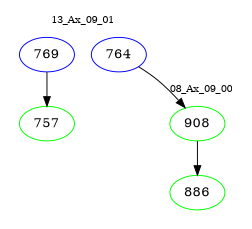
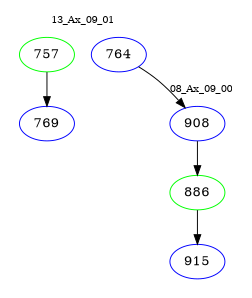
(47, 84) -> (47, 84)
(197, 124) -> (197, 124)
none -> (197, 262)
